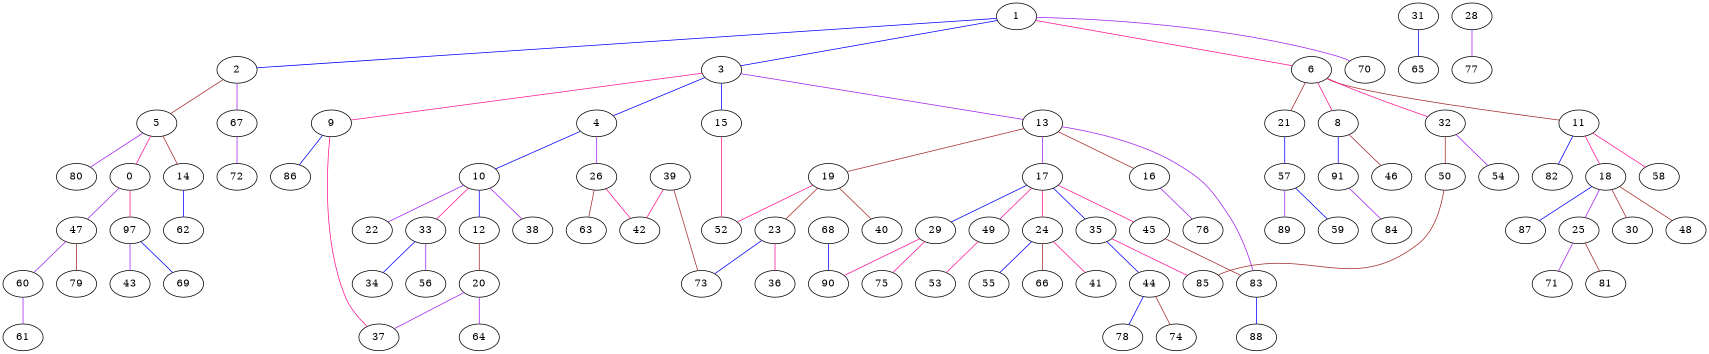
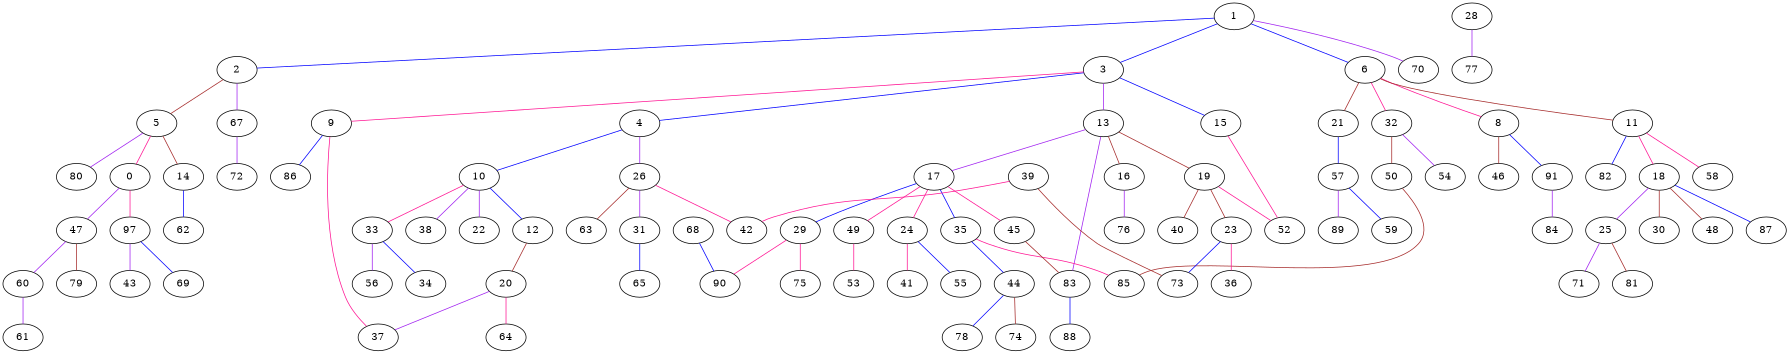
(1164, 43) -> (1300, 43)
none -> (640, 204)
(1043, 284) -> none
(479, 311) -> (506, 311)
